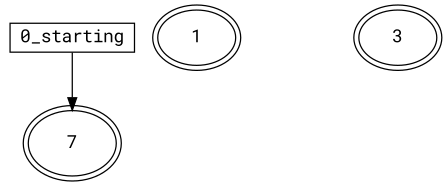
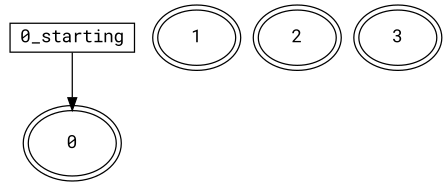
none -> (297, 38)
(72, 143) -> (72, 143)
